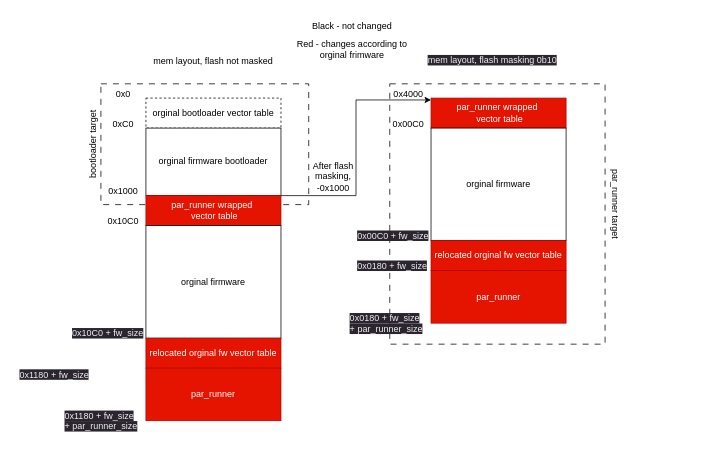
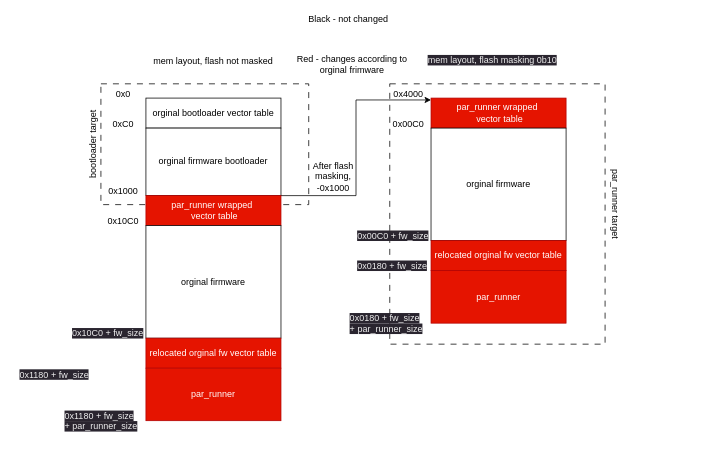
(352, 27) -> (348, 19)
(352, 49) -> (352, 64)
(213, 113) -> (213, 113)
